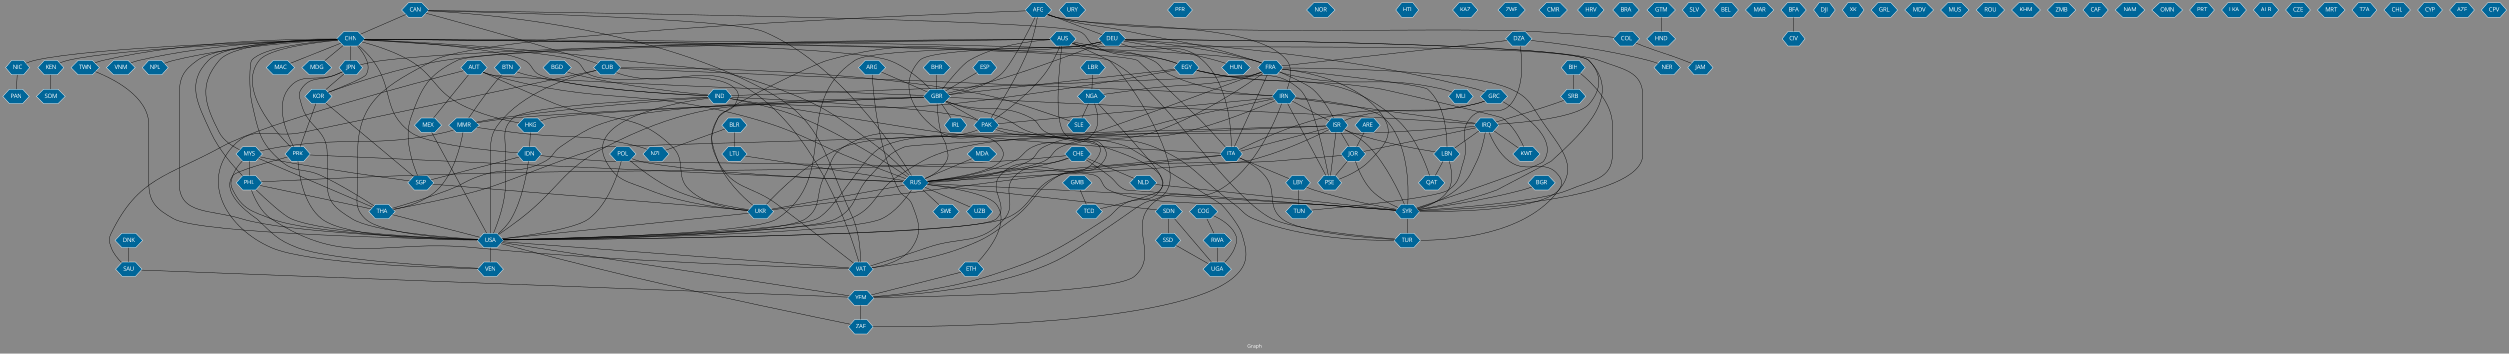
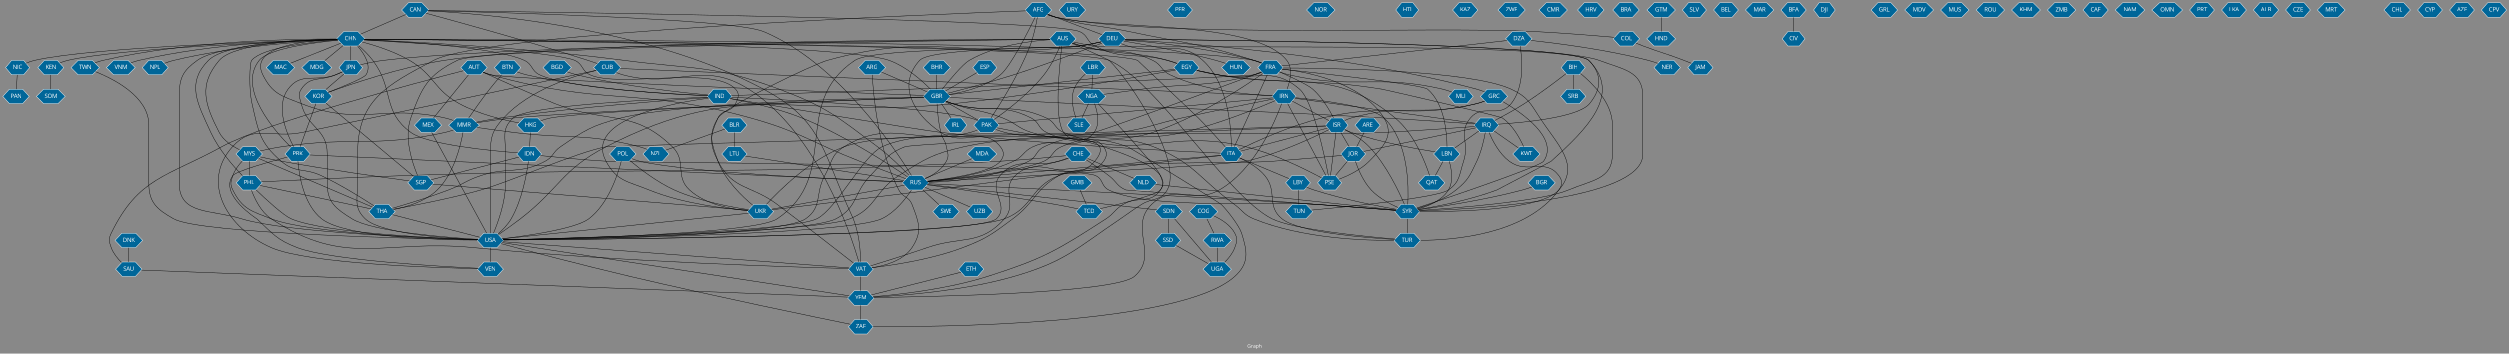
(1853, 10) -> none
(2364, 10) -> none
(814, 74) -> (1073, 94)
none -> (306, 105)
(1530, 112) -> (1532, 99)
none -> (1133, 145)
(994, 202) -> (1003, 196)
none -> (861, 284)
